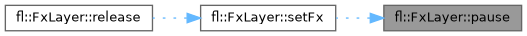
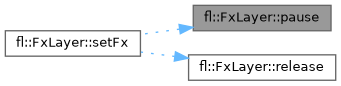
(170, 18) -> (158, 54)
